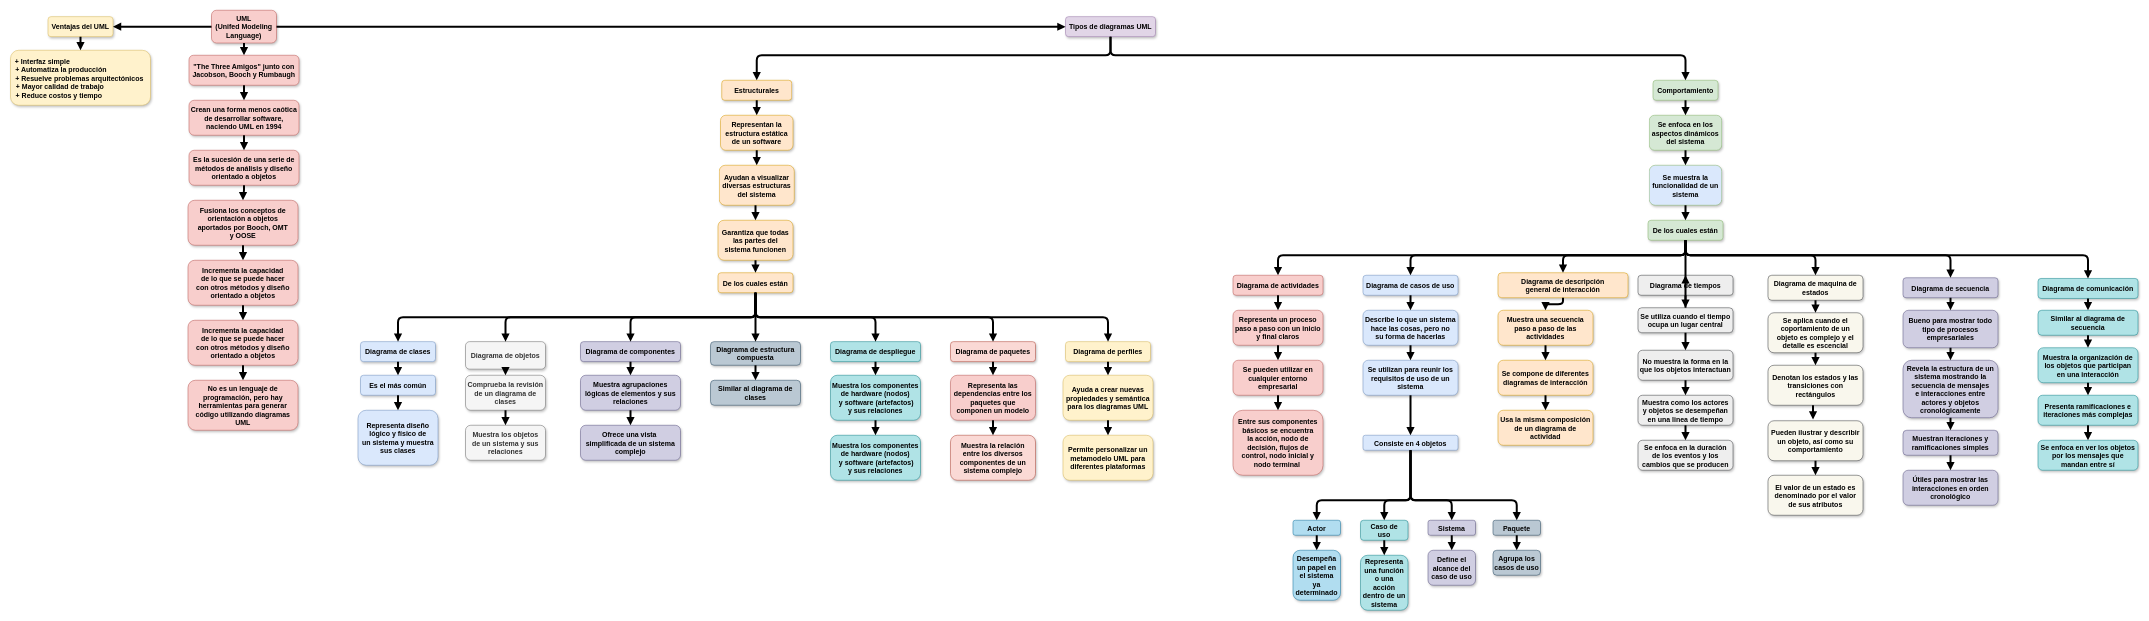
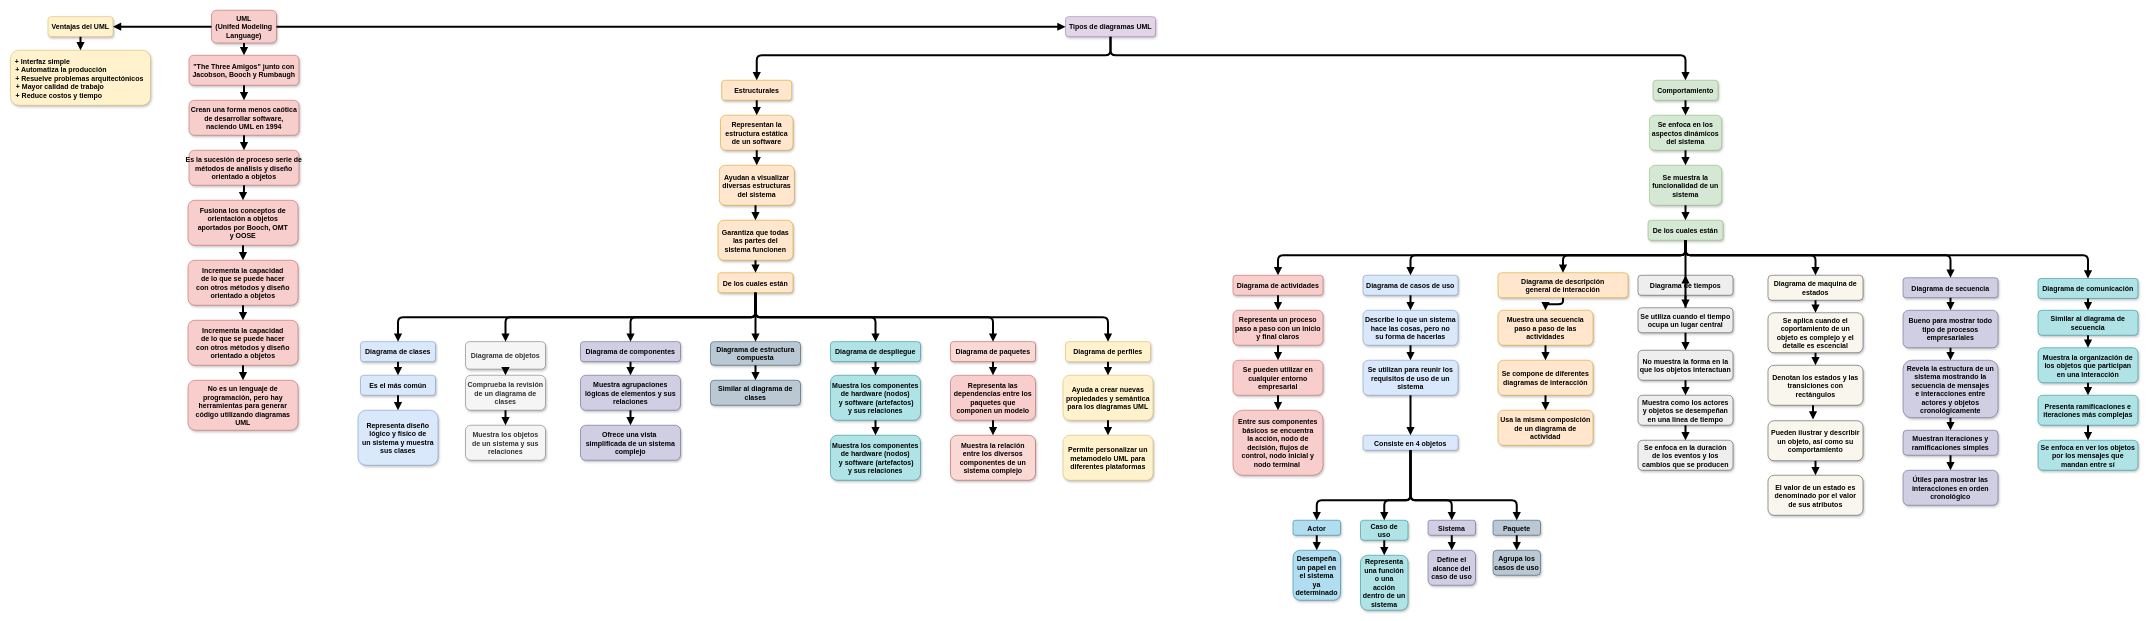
(244, 160) -> (244, 160)
(1685, 185) -> (1685, 185)
